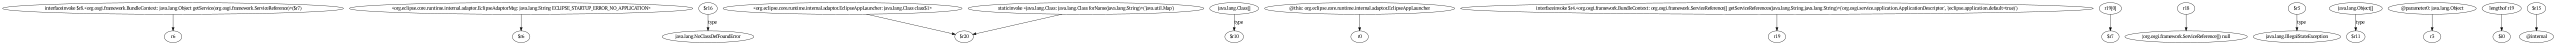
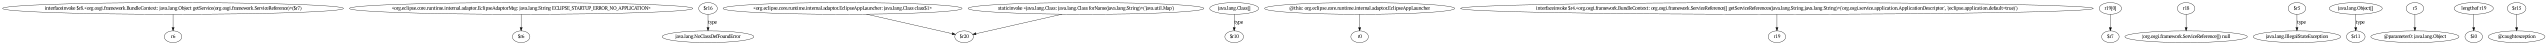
(2432, 21) -> (2415, 21)
(2536, 37) -> (2517, 37)
